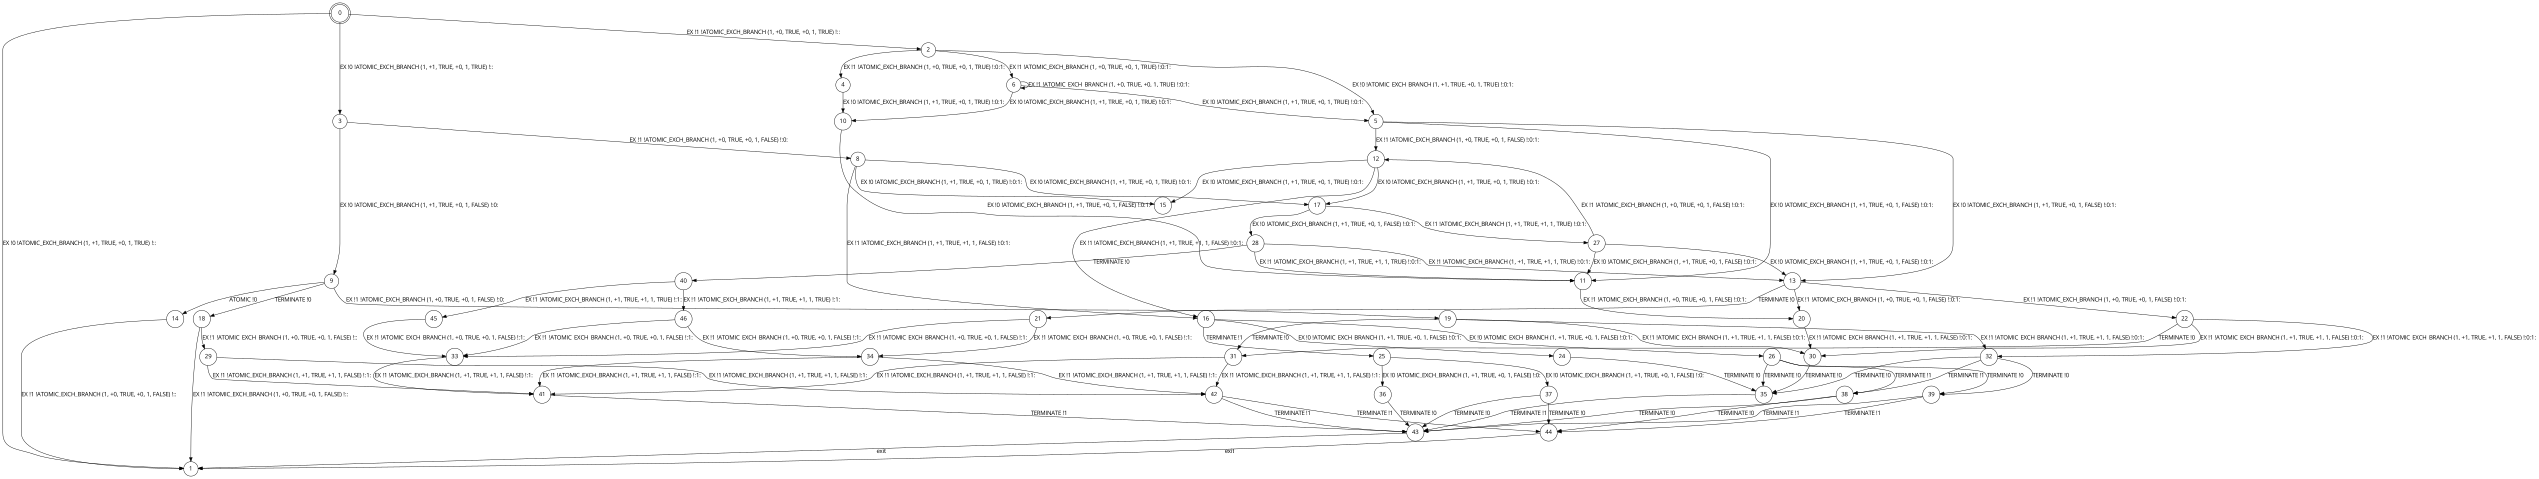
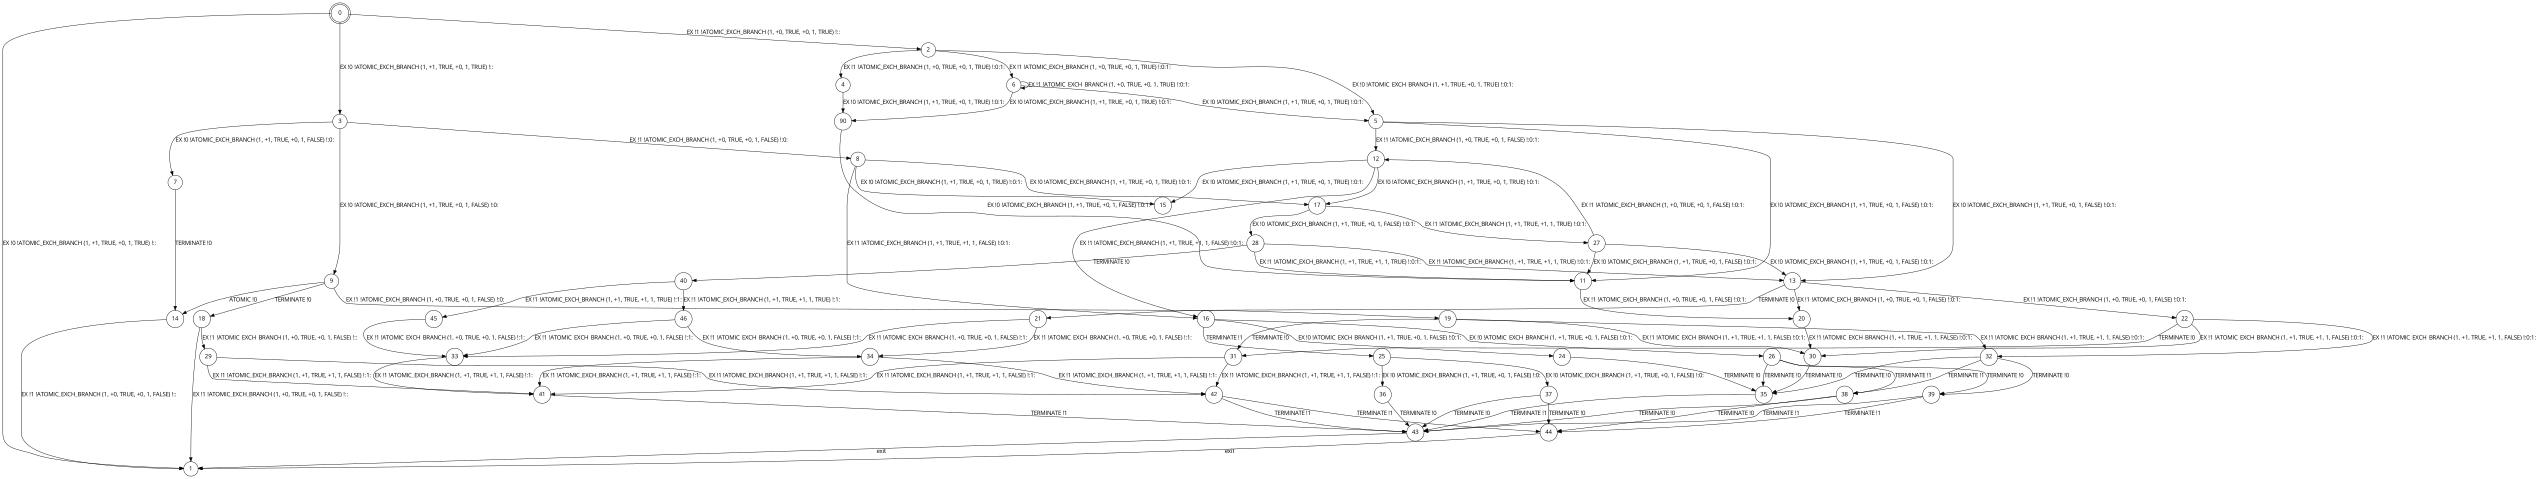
(843, 121) -> (843, 121)
none -> (175, 182)
